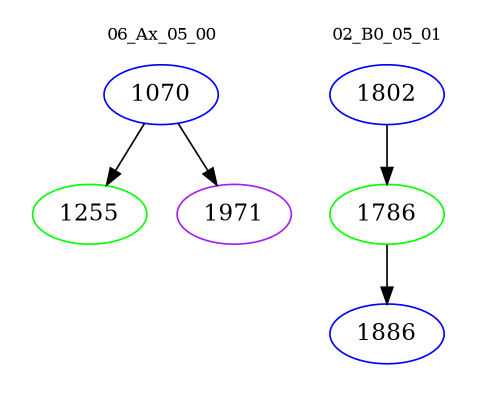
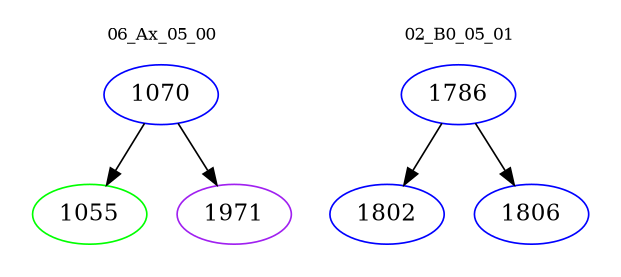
(387, 146) -> (427, 147)
(90, 214) -> (90, 214)
(387, 214) -> (458, 95)
(387, 334) -> (532, 214)
